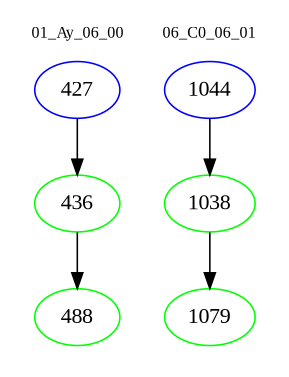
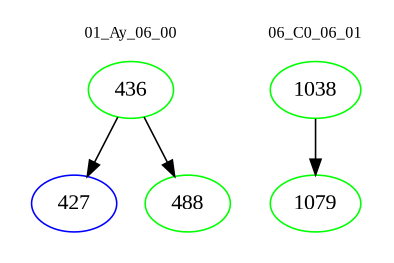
(210, 90) -> none
(77, 139) -> (106, 140)
